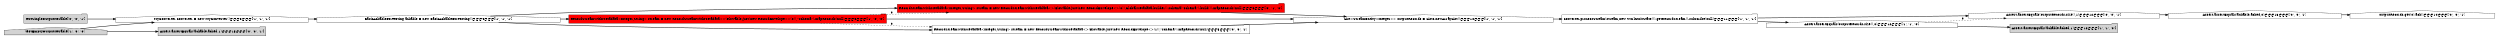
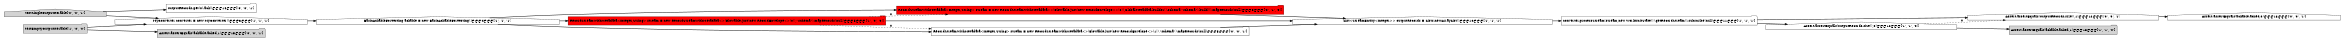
(2344, 15) -> (133, 11)
(2422, 15) -> (211, 8)
(56, 19) -> (55, 13)
(56, 32) -> (55, 29)
